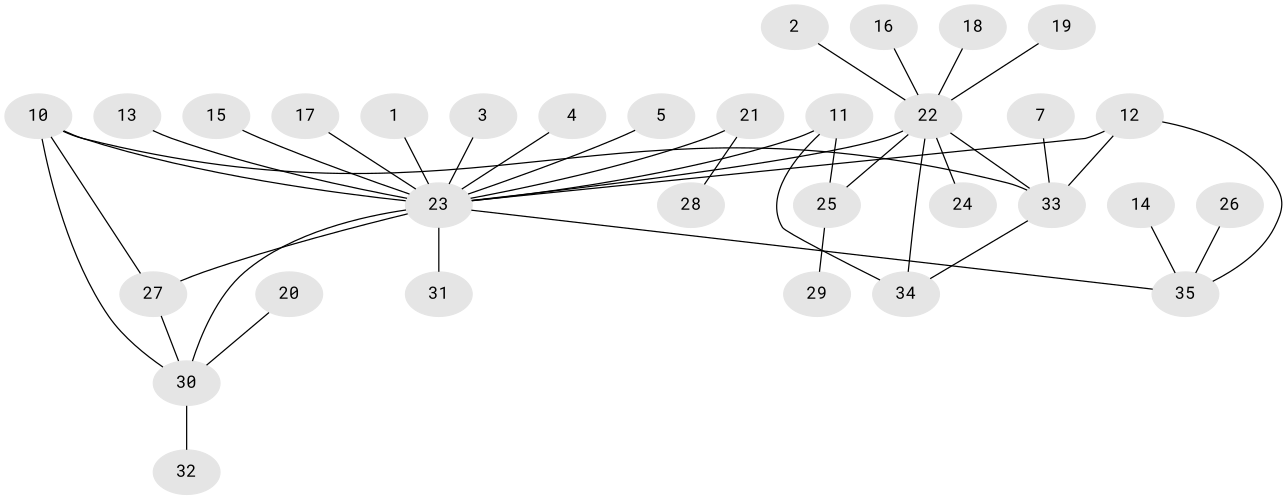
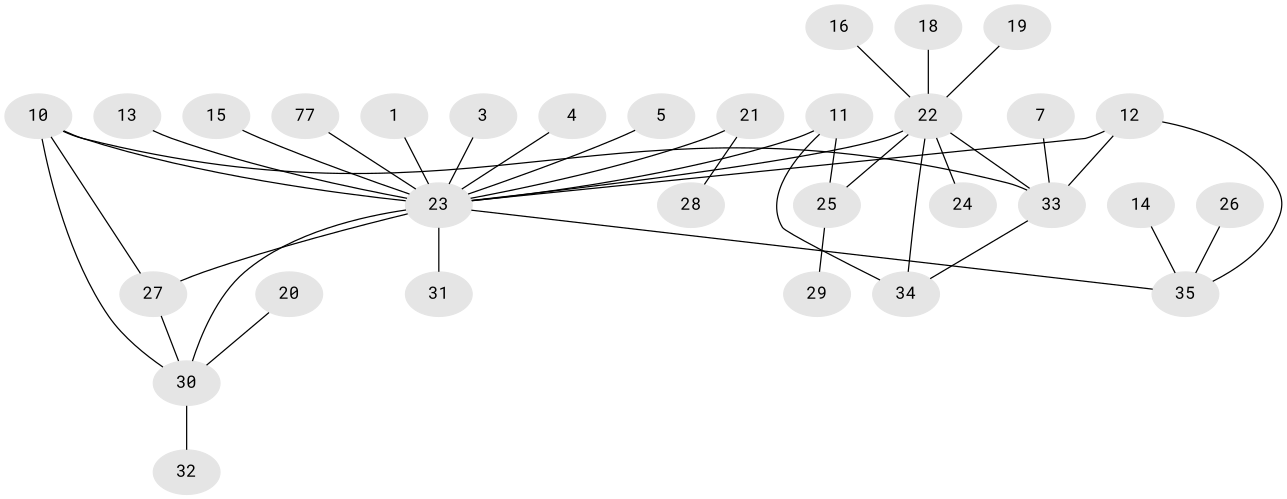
(795, 27) -> none
(305, 116) -> (305, 116)
